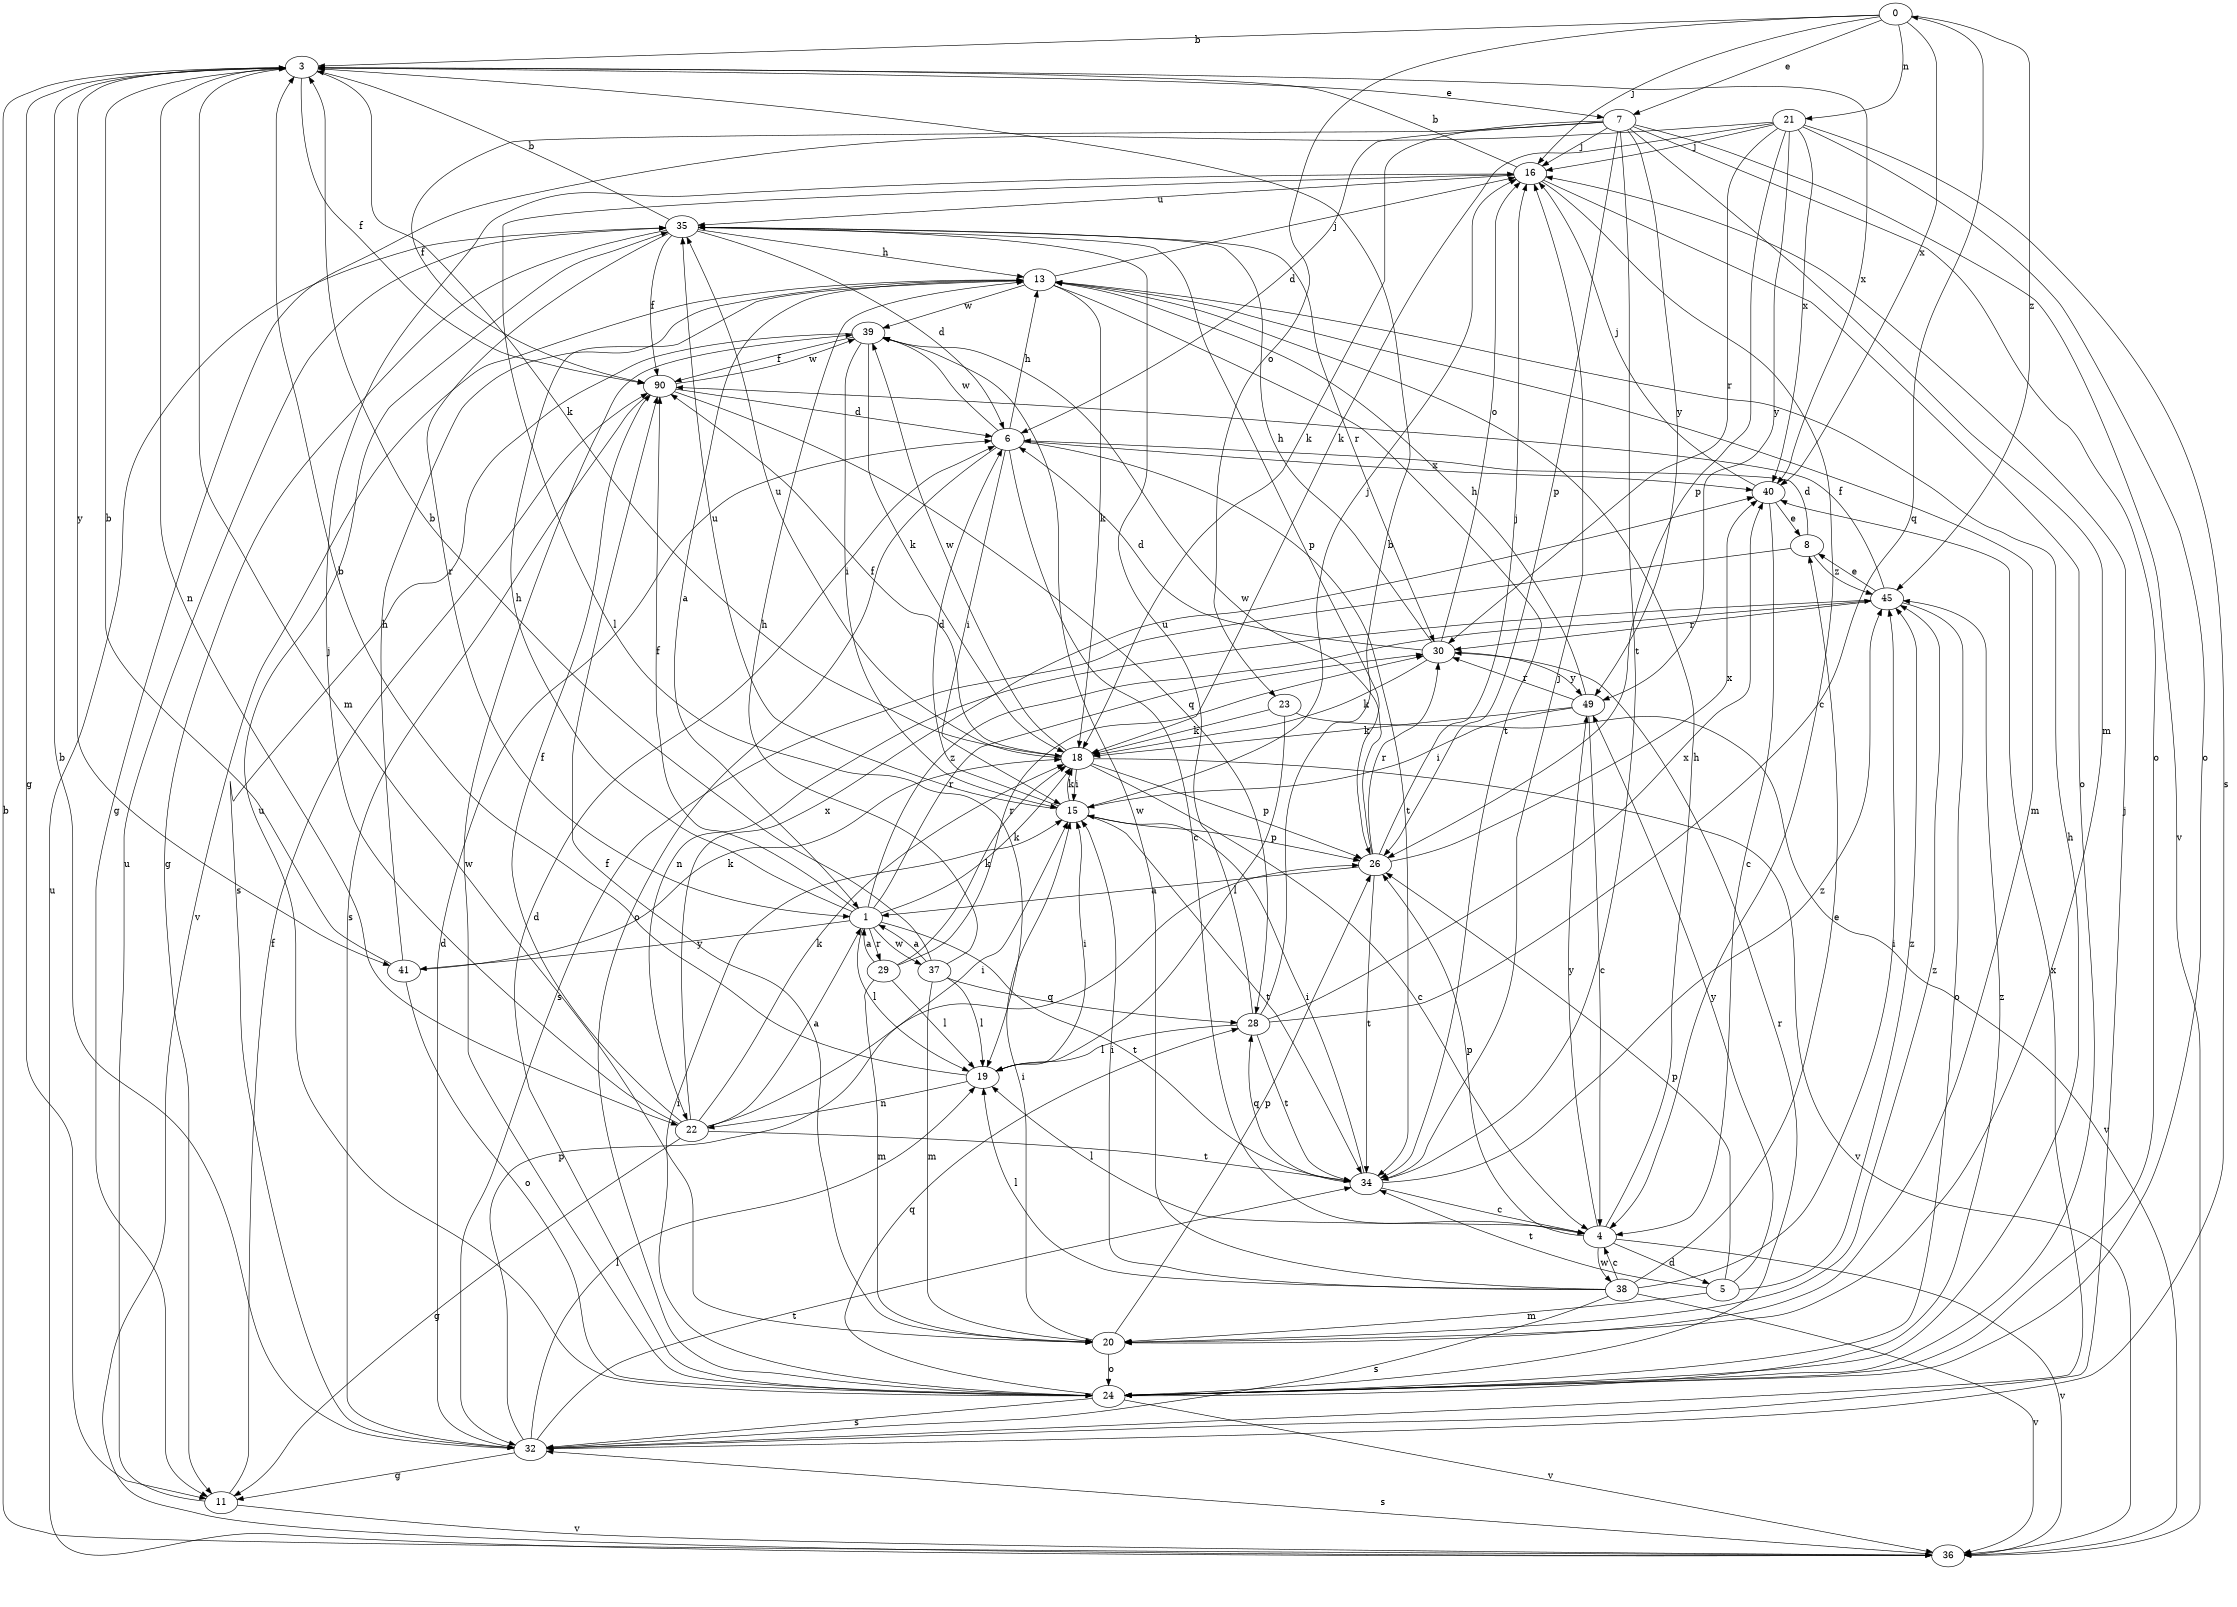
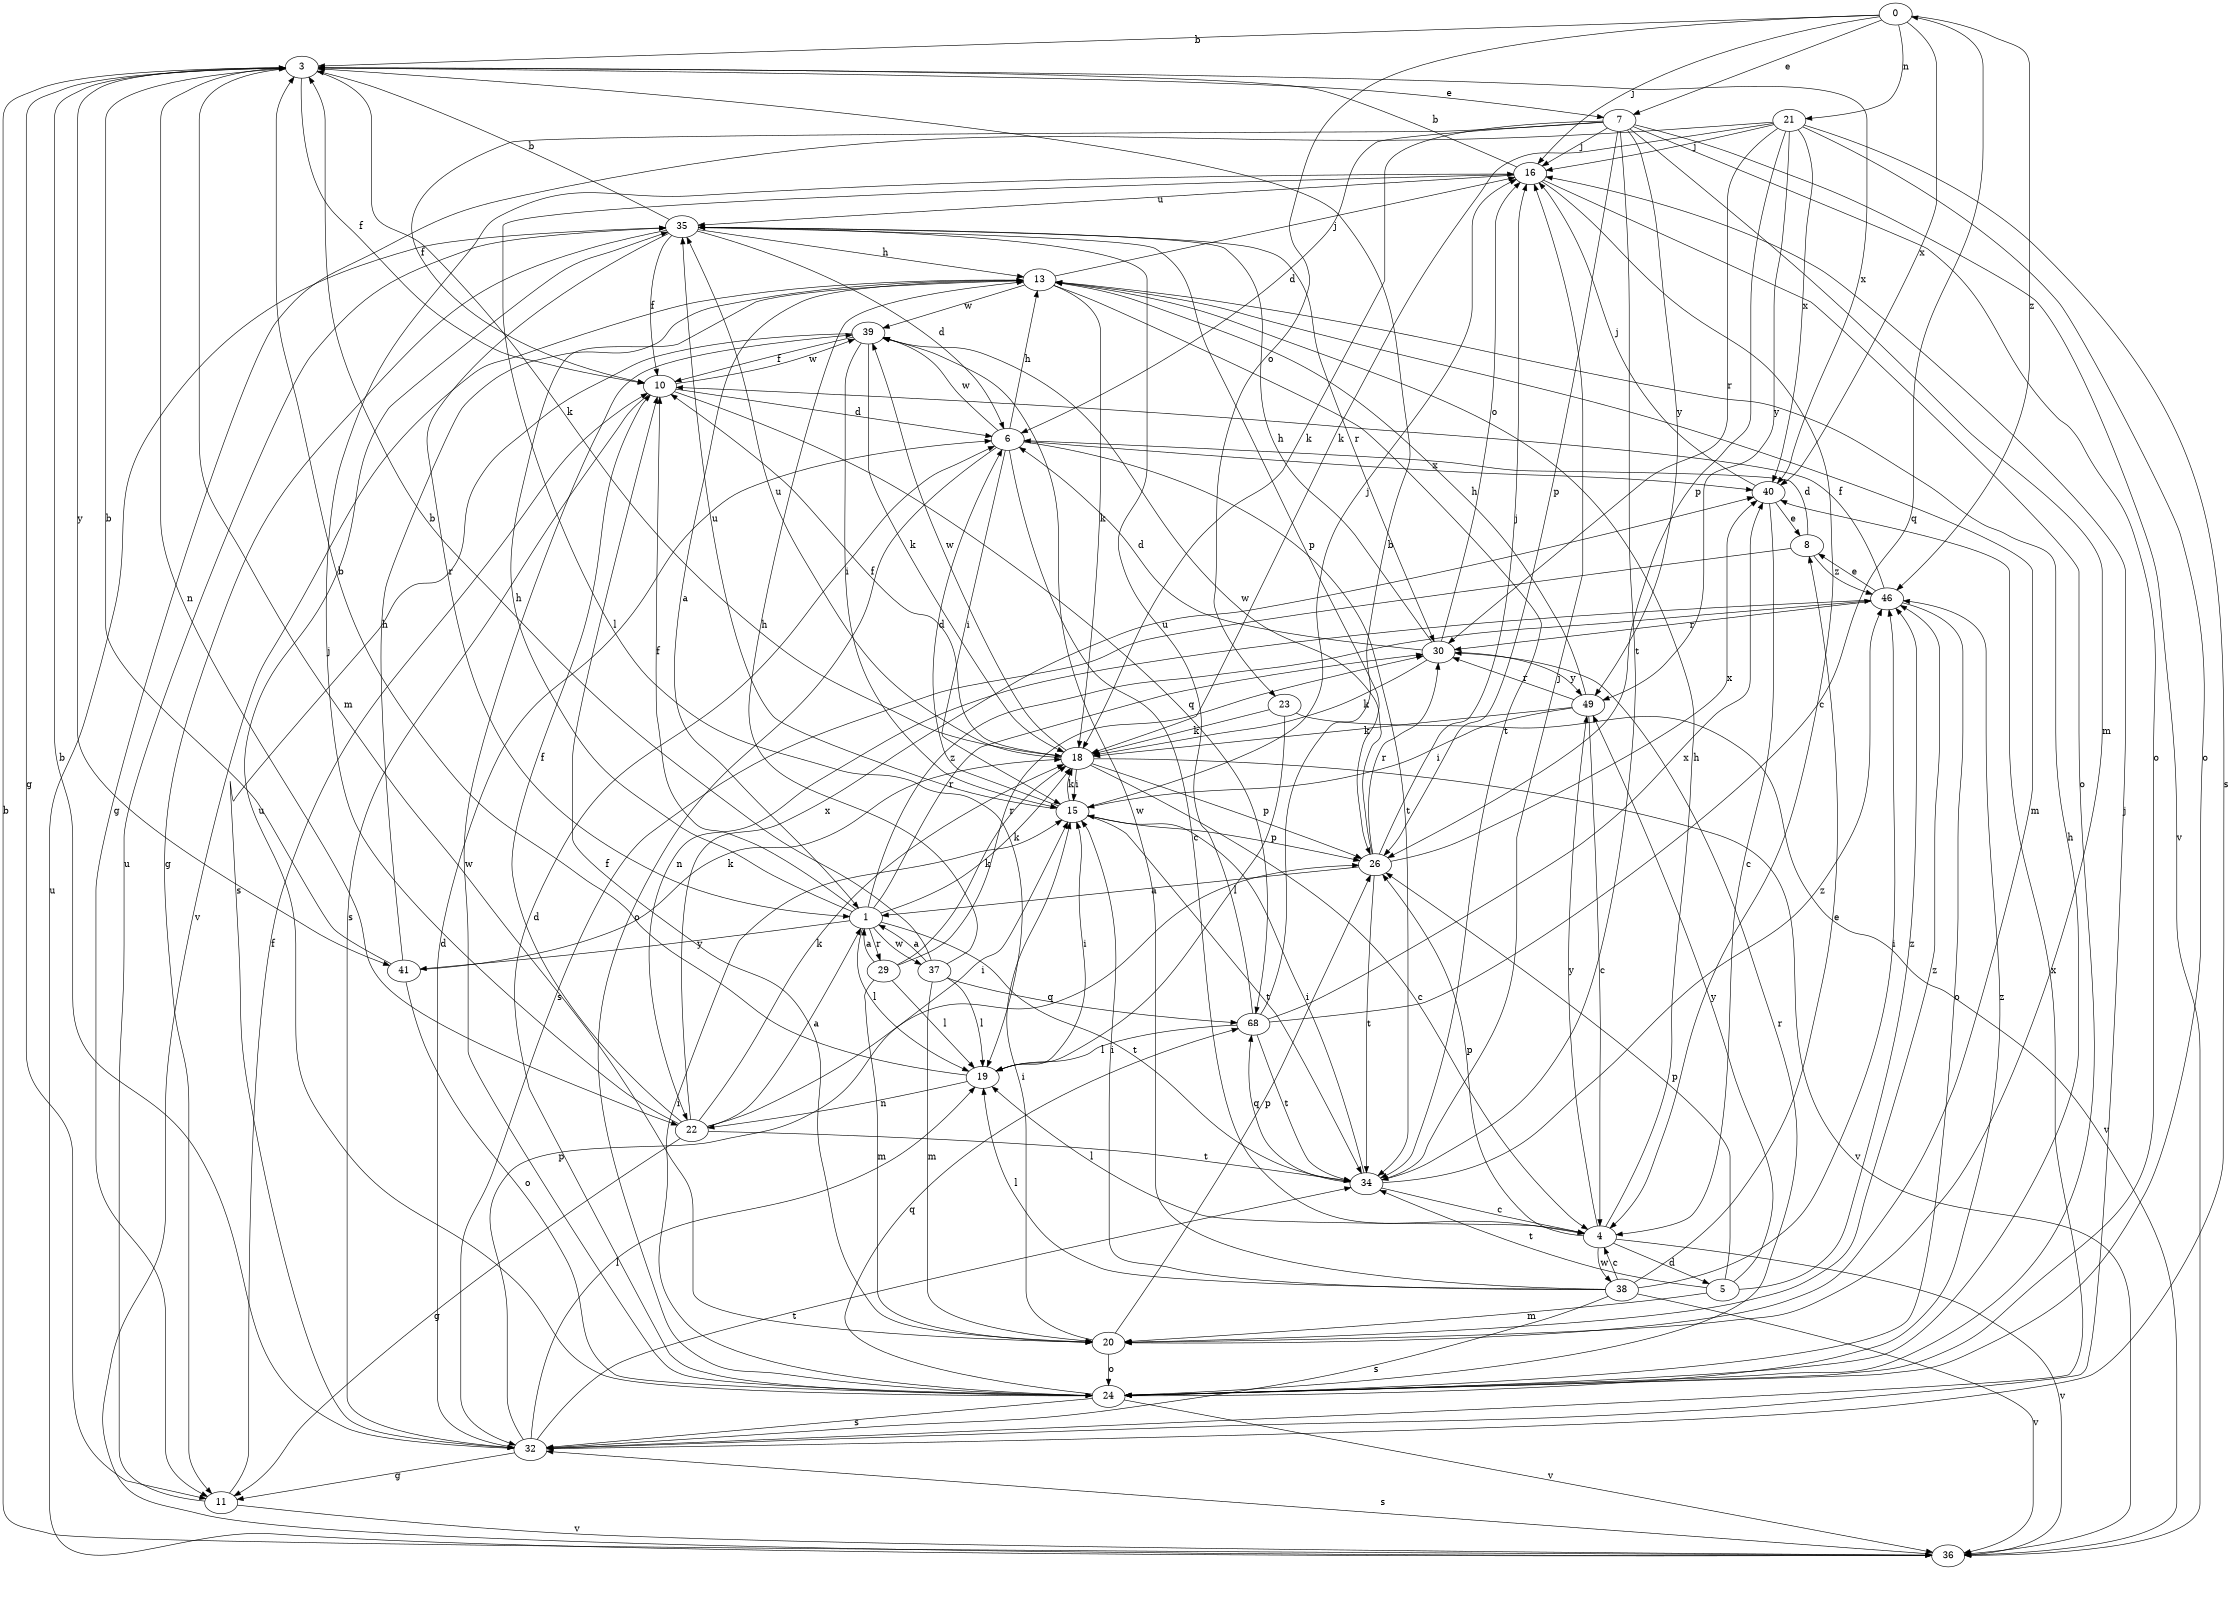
(660, 386) -> (660, 386)
(1887, 599) -> (1887, 599)
(1253, 1024) -> (1253, 1024)
